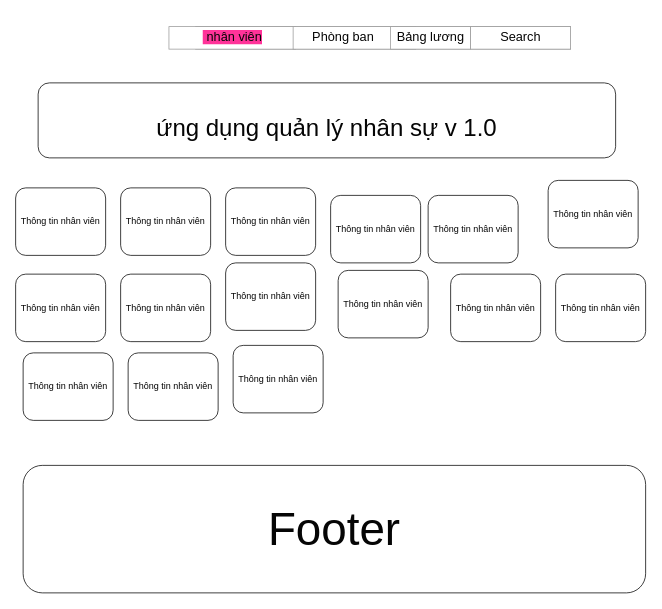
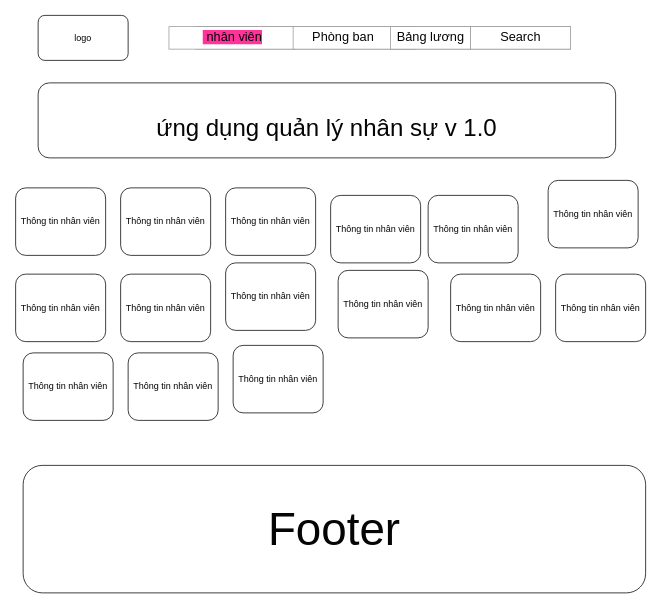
none -> (83, 38)
